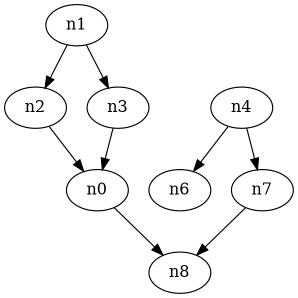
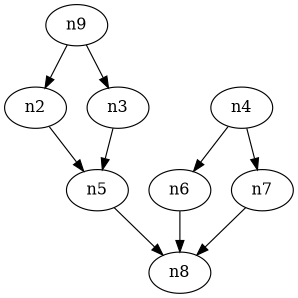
(77, 25) -> (77, 25)
(97, 190) -> (97, 190)
none -> (180, 226)
